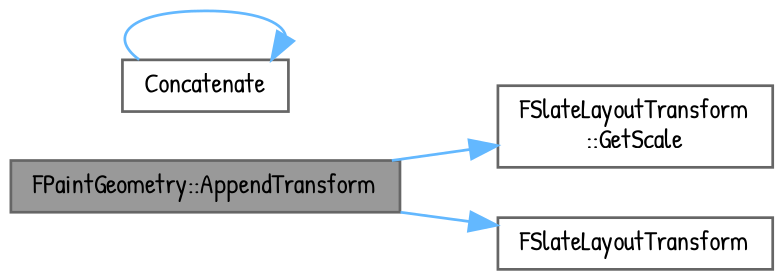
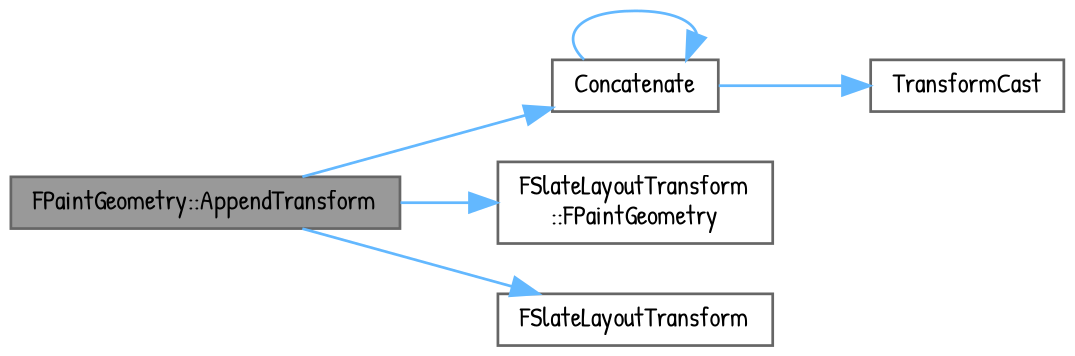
none -> (967, 86)
(635, 127) -> (635, 203)
none -> (414, 146)
